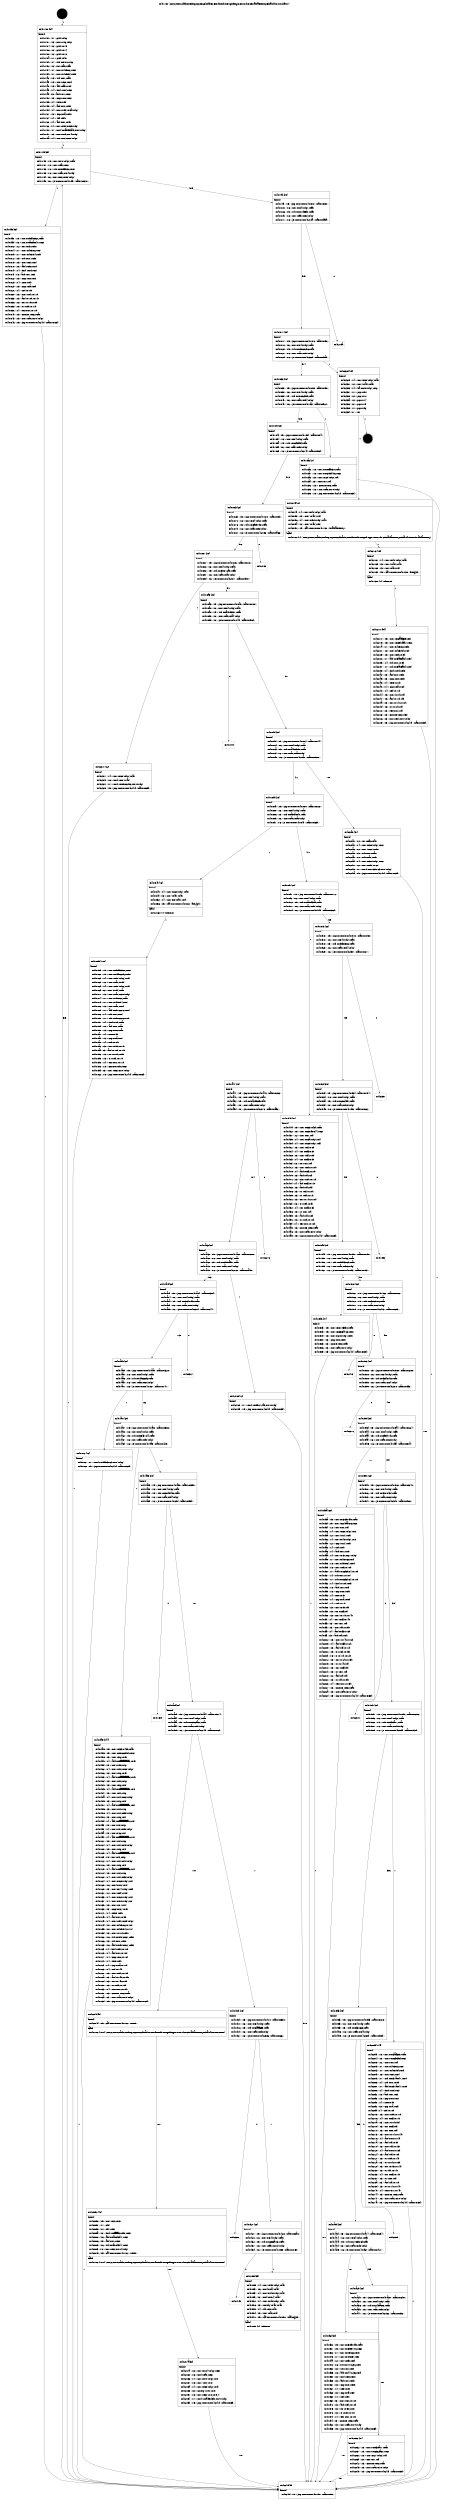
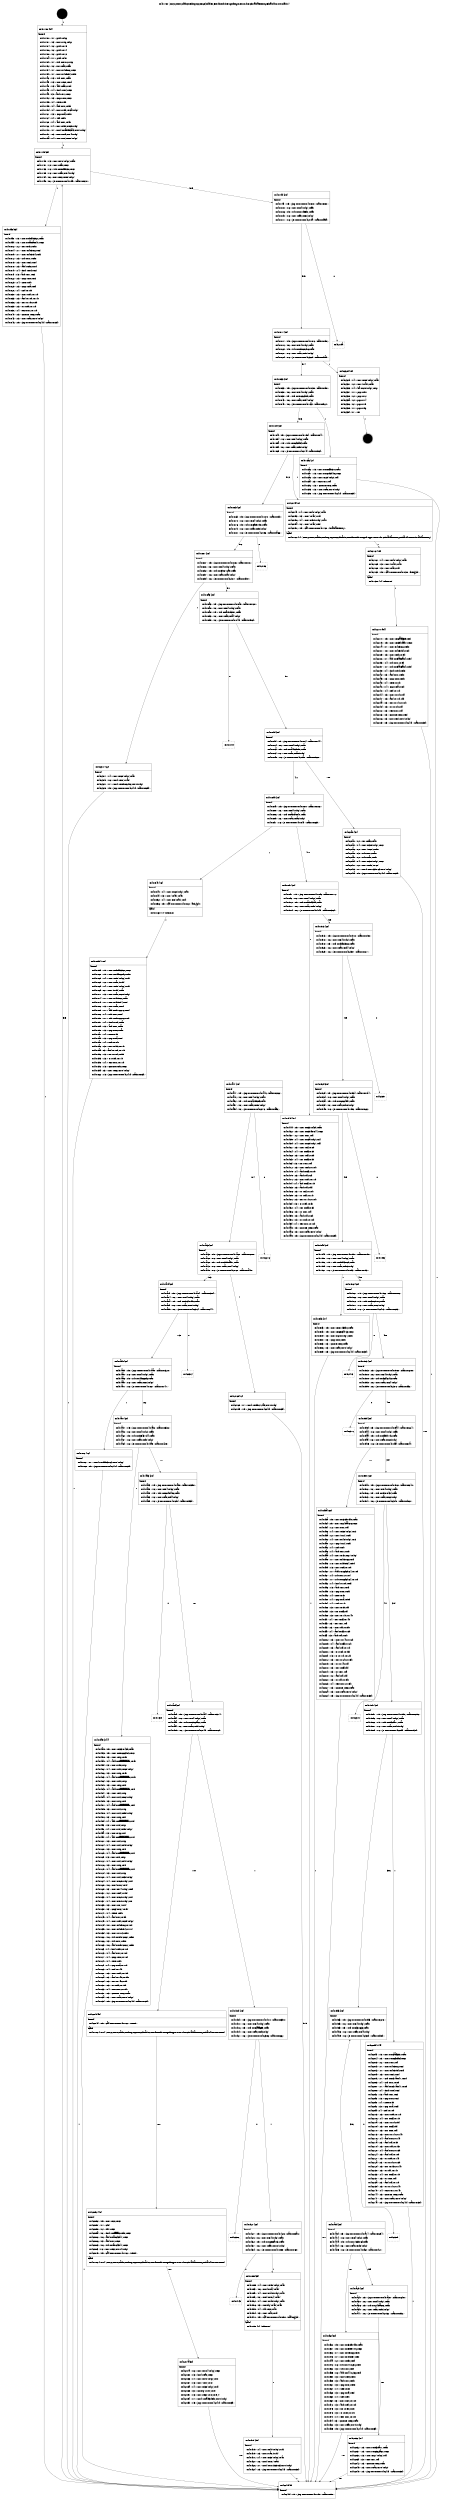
(359, 457) -> (293, 477)
(385, 1603) -> (385, 1603)
(354, 2130) -> (341, 2131)
none -> (272, 2455)
